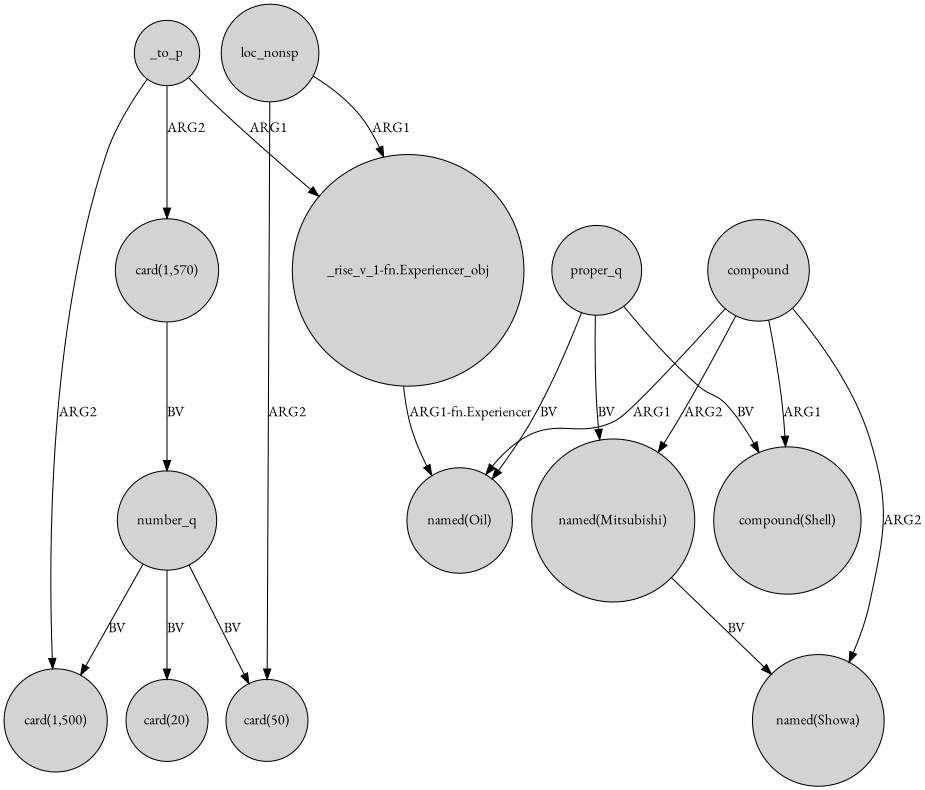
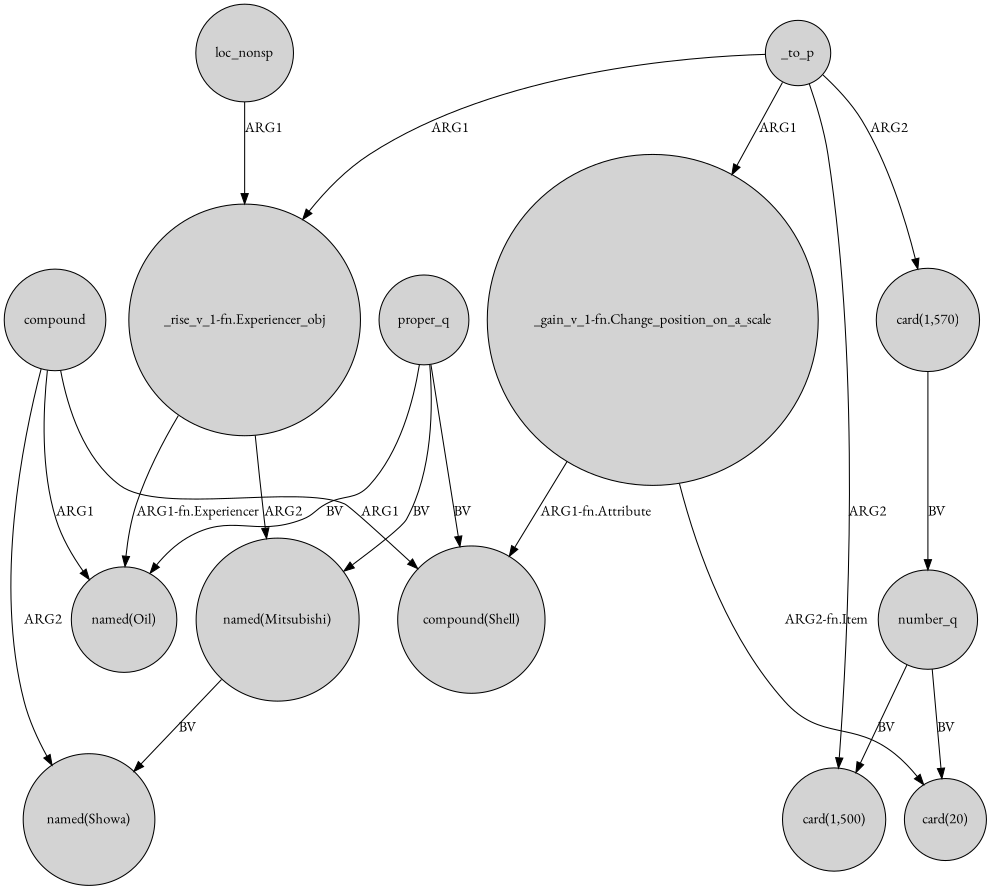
none -> (653, 320)
(703, 377) -> (260, 482)
(267, 720) -> none
